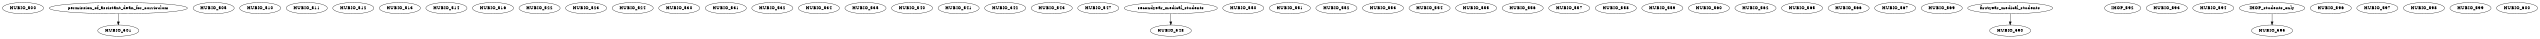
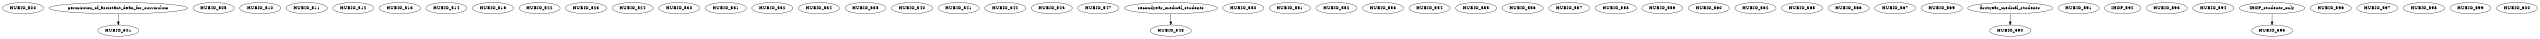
none -> (2079, 8)
